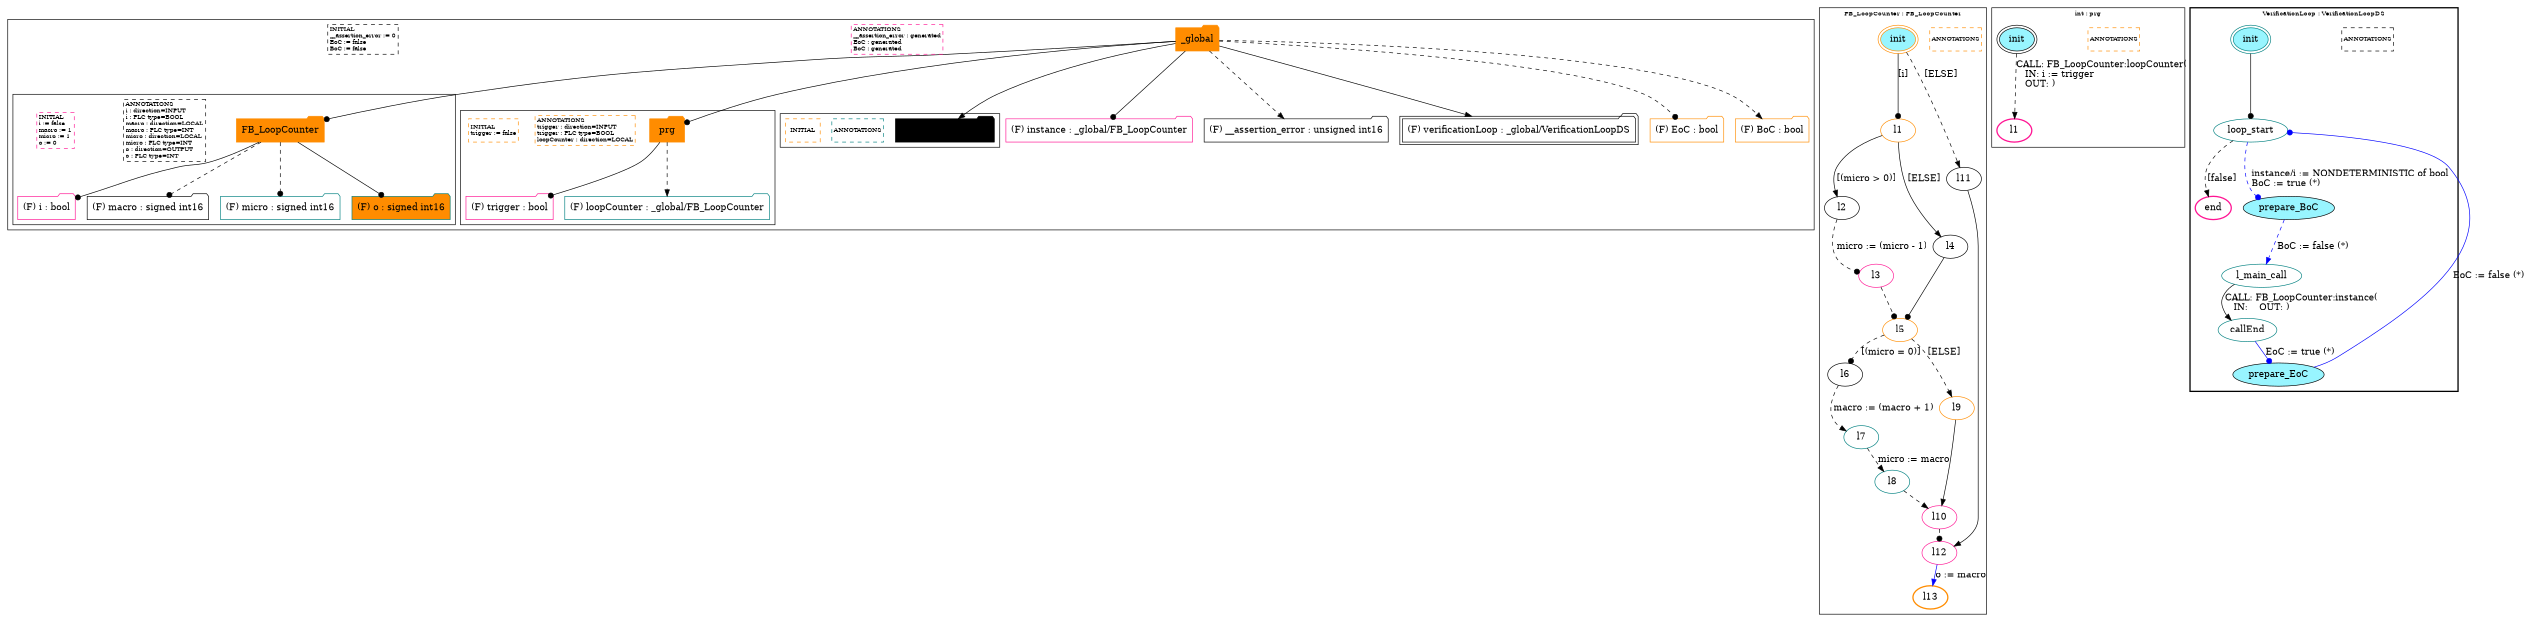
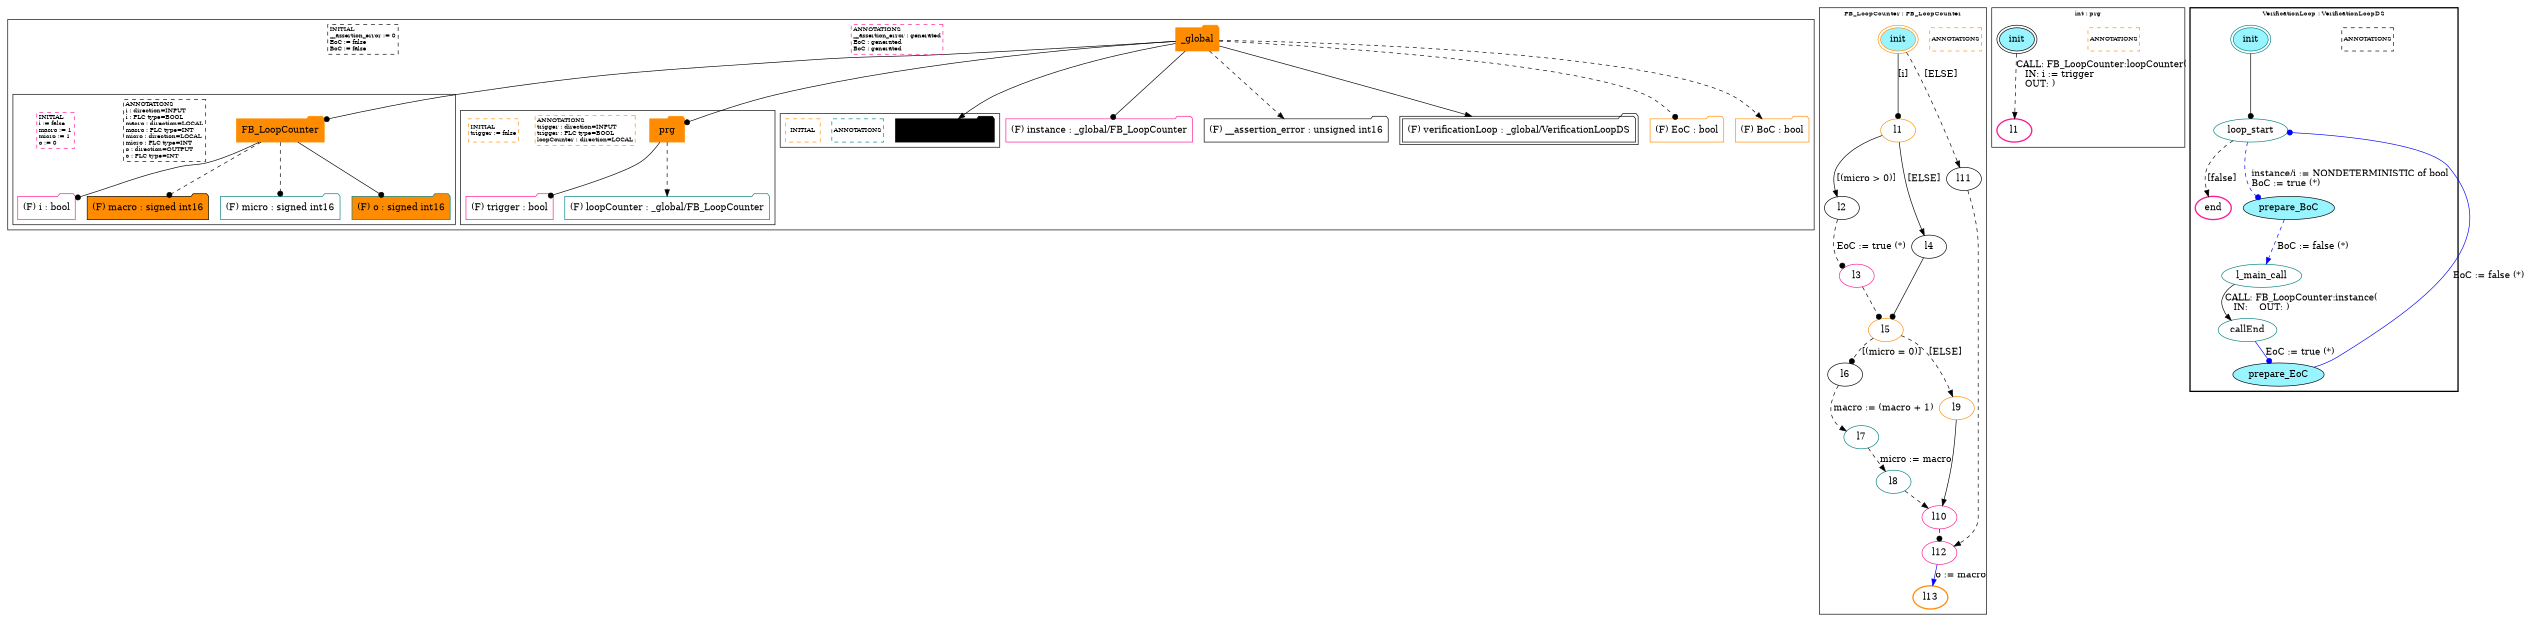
(148, 208) -> (148, 208)
(1882, 247) -> (1871, 247)
(1978, 370) -> (1978, 370)
